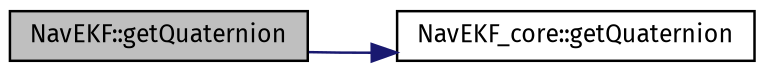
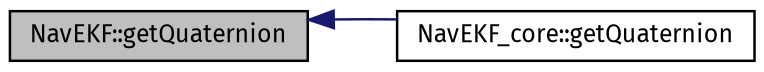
(340, 53) -> (365, 19)
